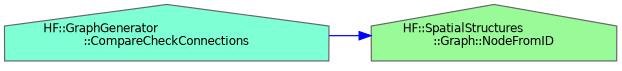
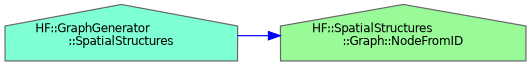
(167, 36) -> (121, 36)
